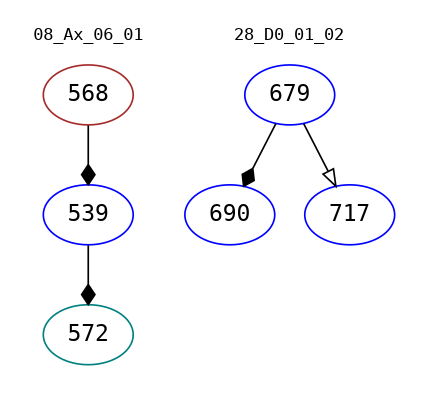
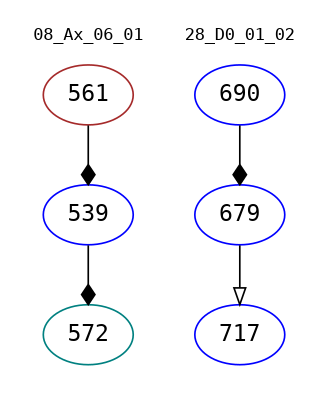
(88, 95) -> (88, 95)
(264, 146) -> (240, 145)
